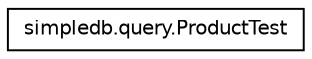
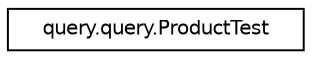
(156, 30) -> (156, 30)
